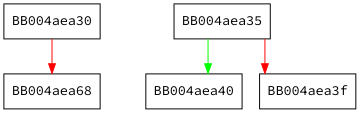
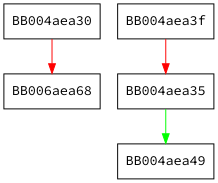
(265, 51) -> (166, 51)
(52, 91) -> (52, 91)
(194, 91) -> (166, 161)
